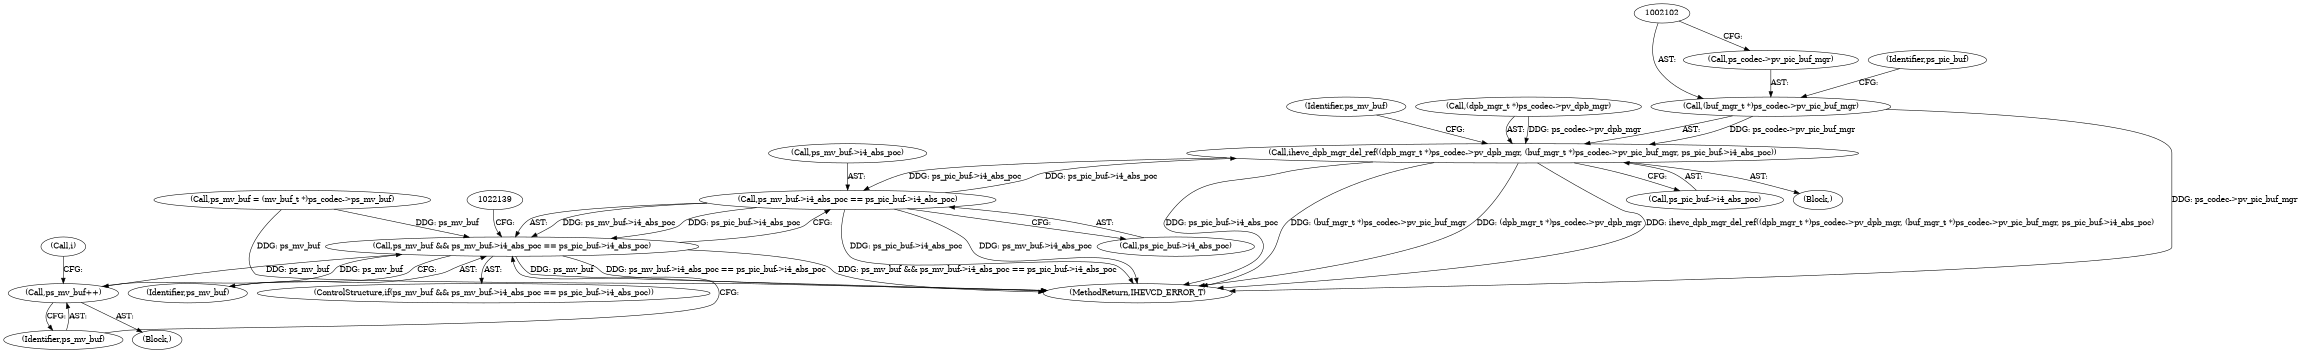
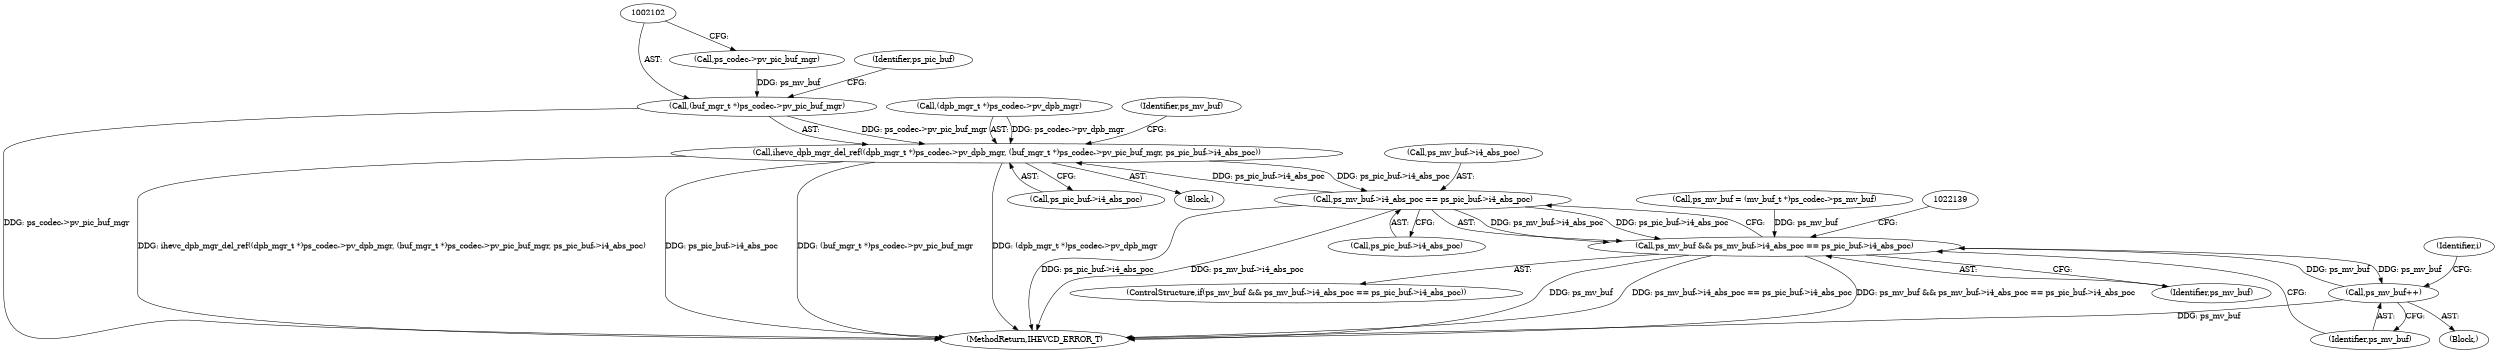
(1781, 83) -> (789, 83)
(63, 247) -> (2459, 247)
(610, 283) -> (1738, 324)
